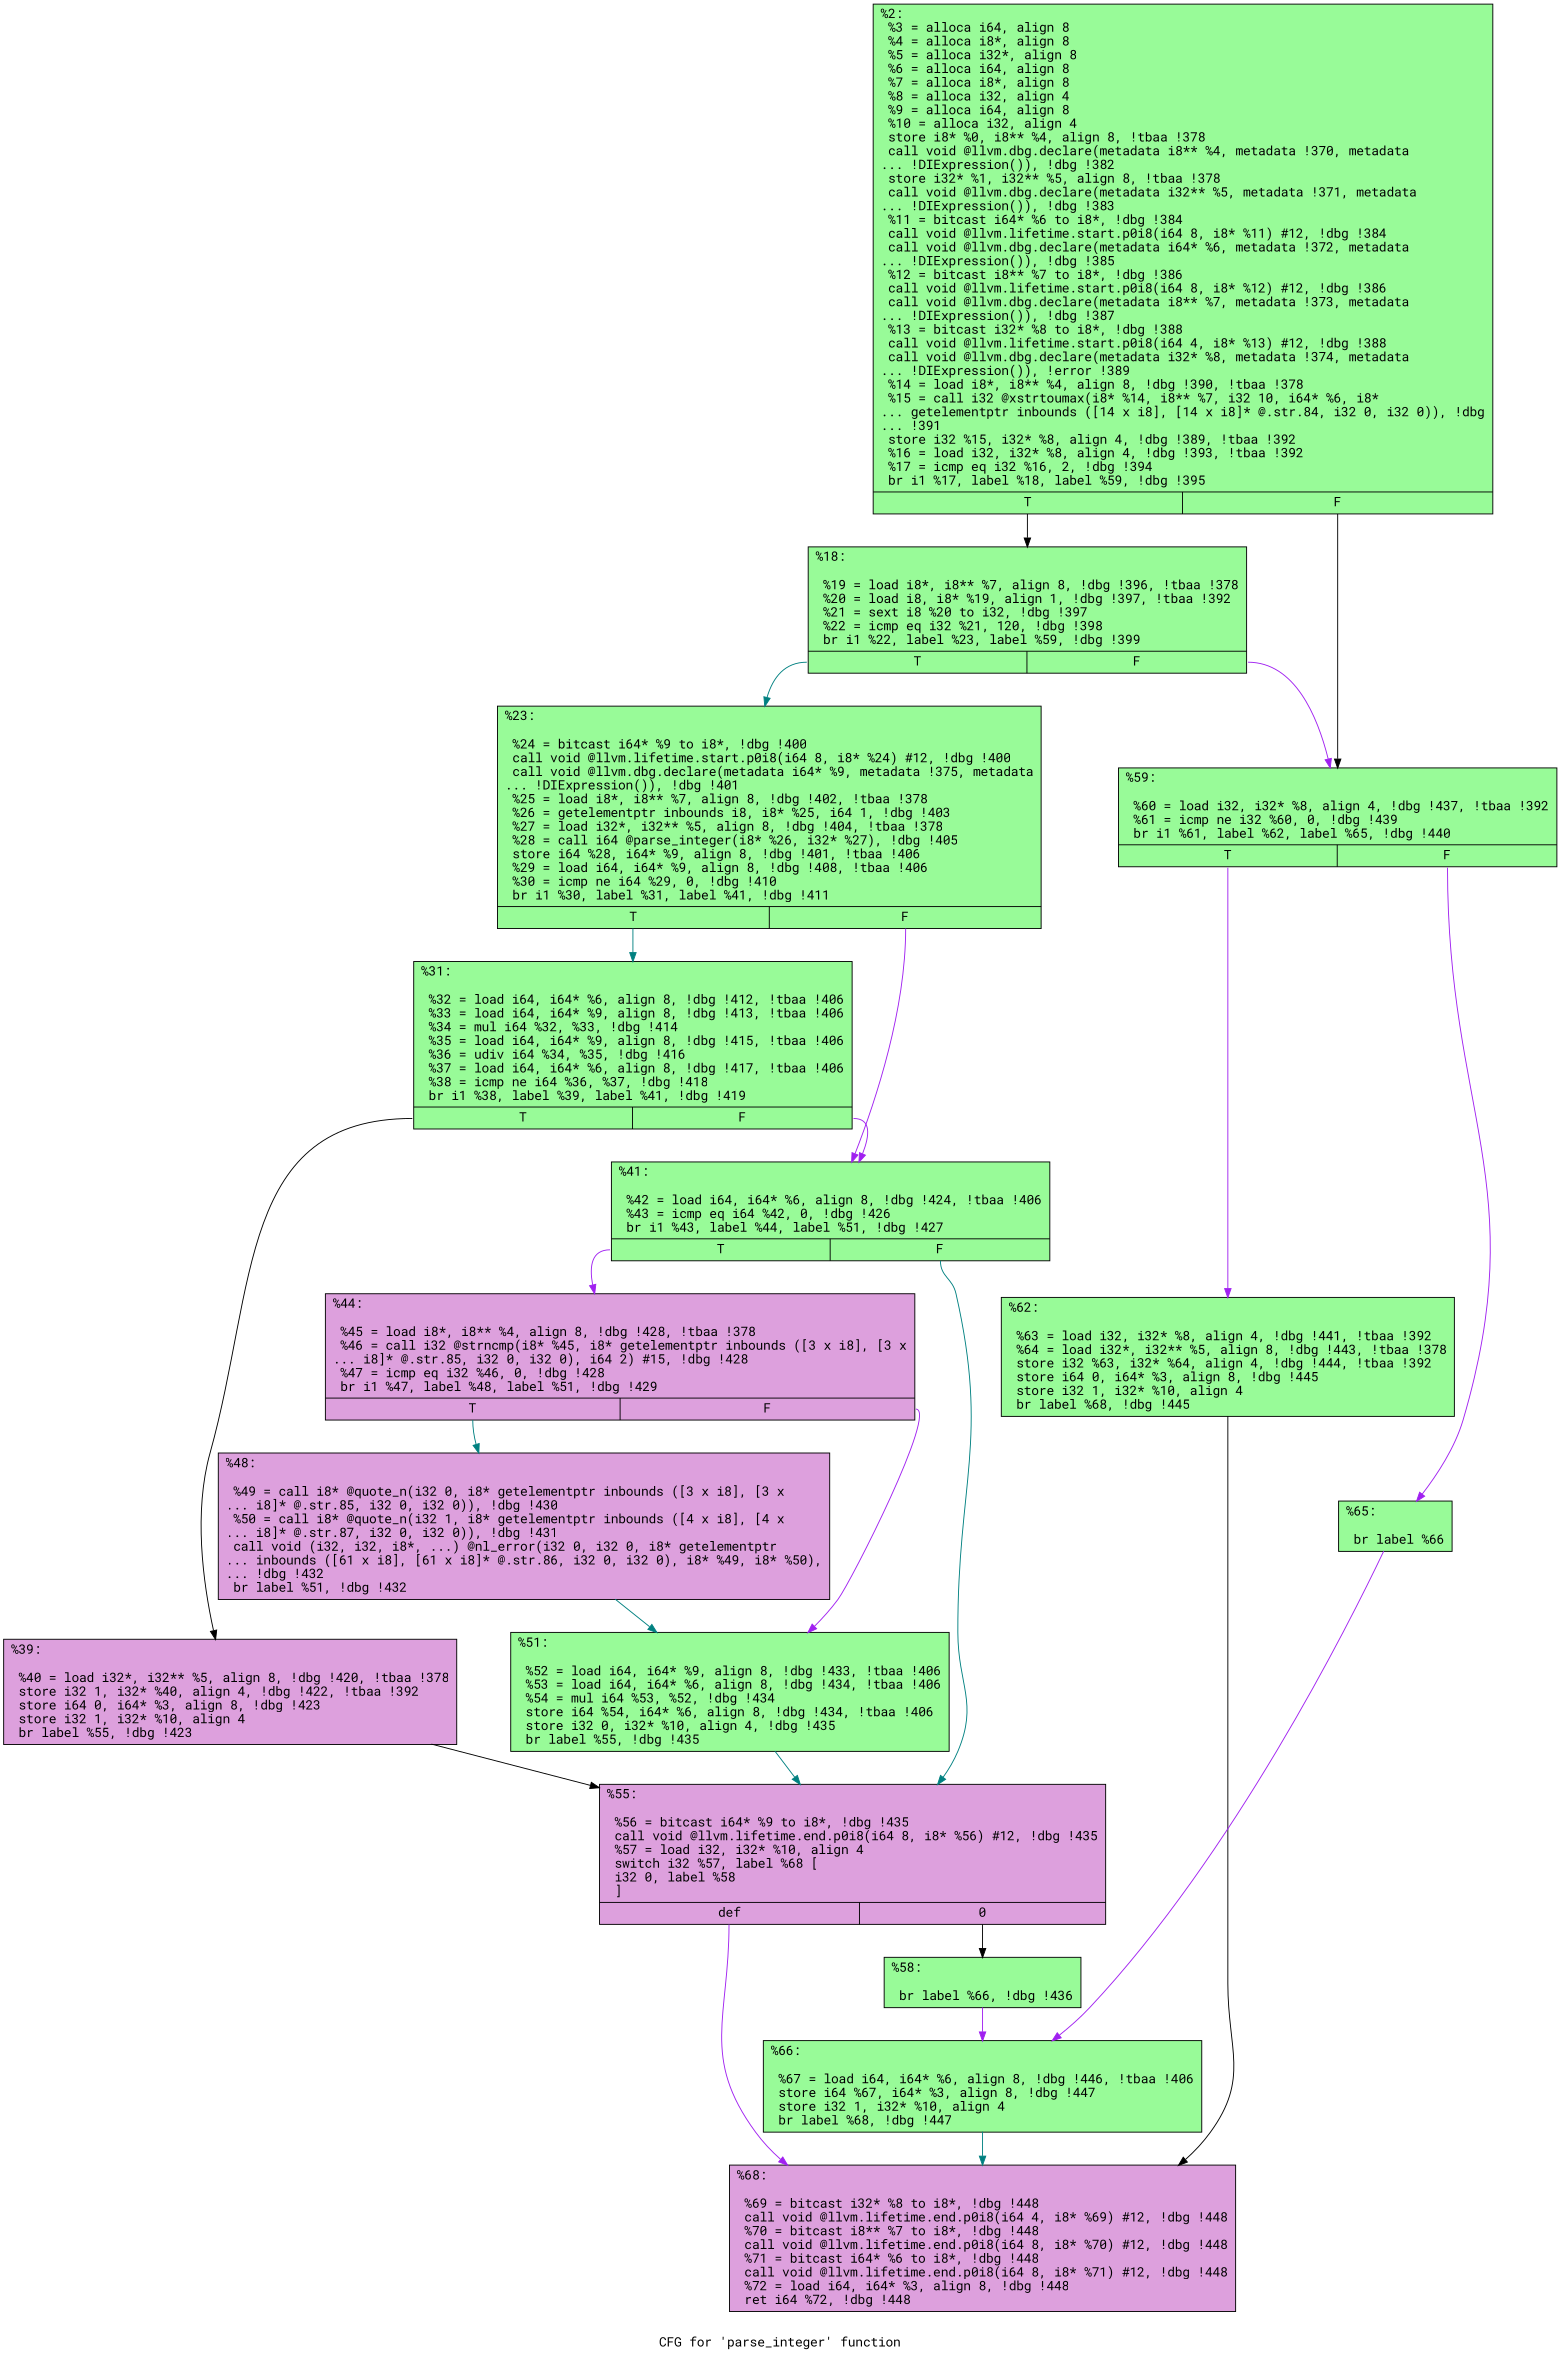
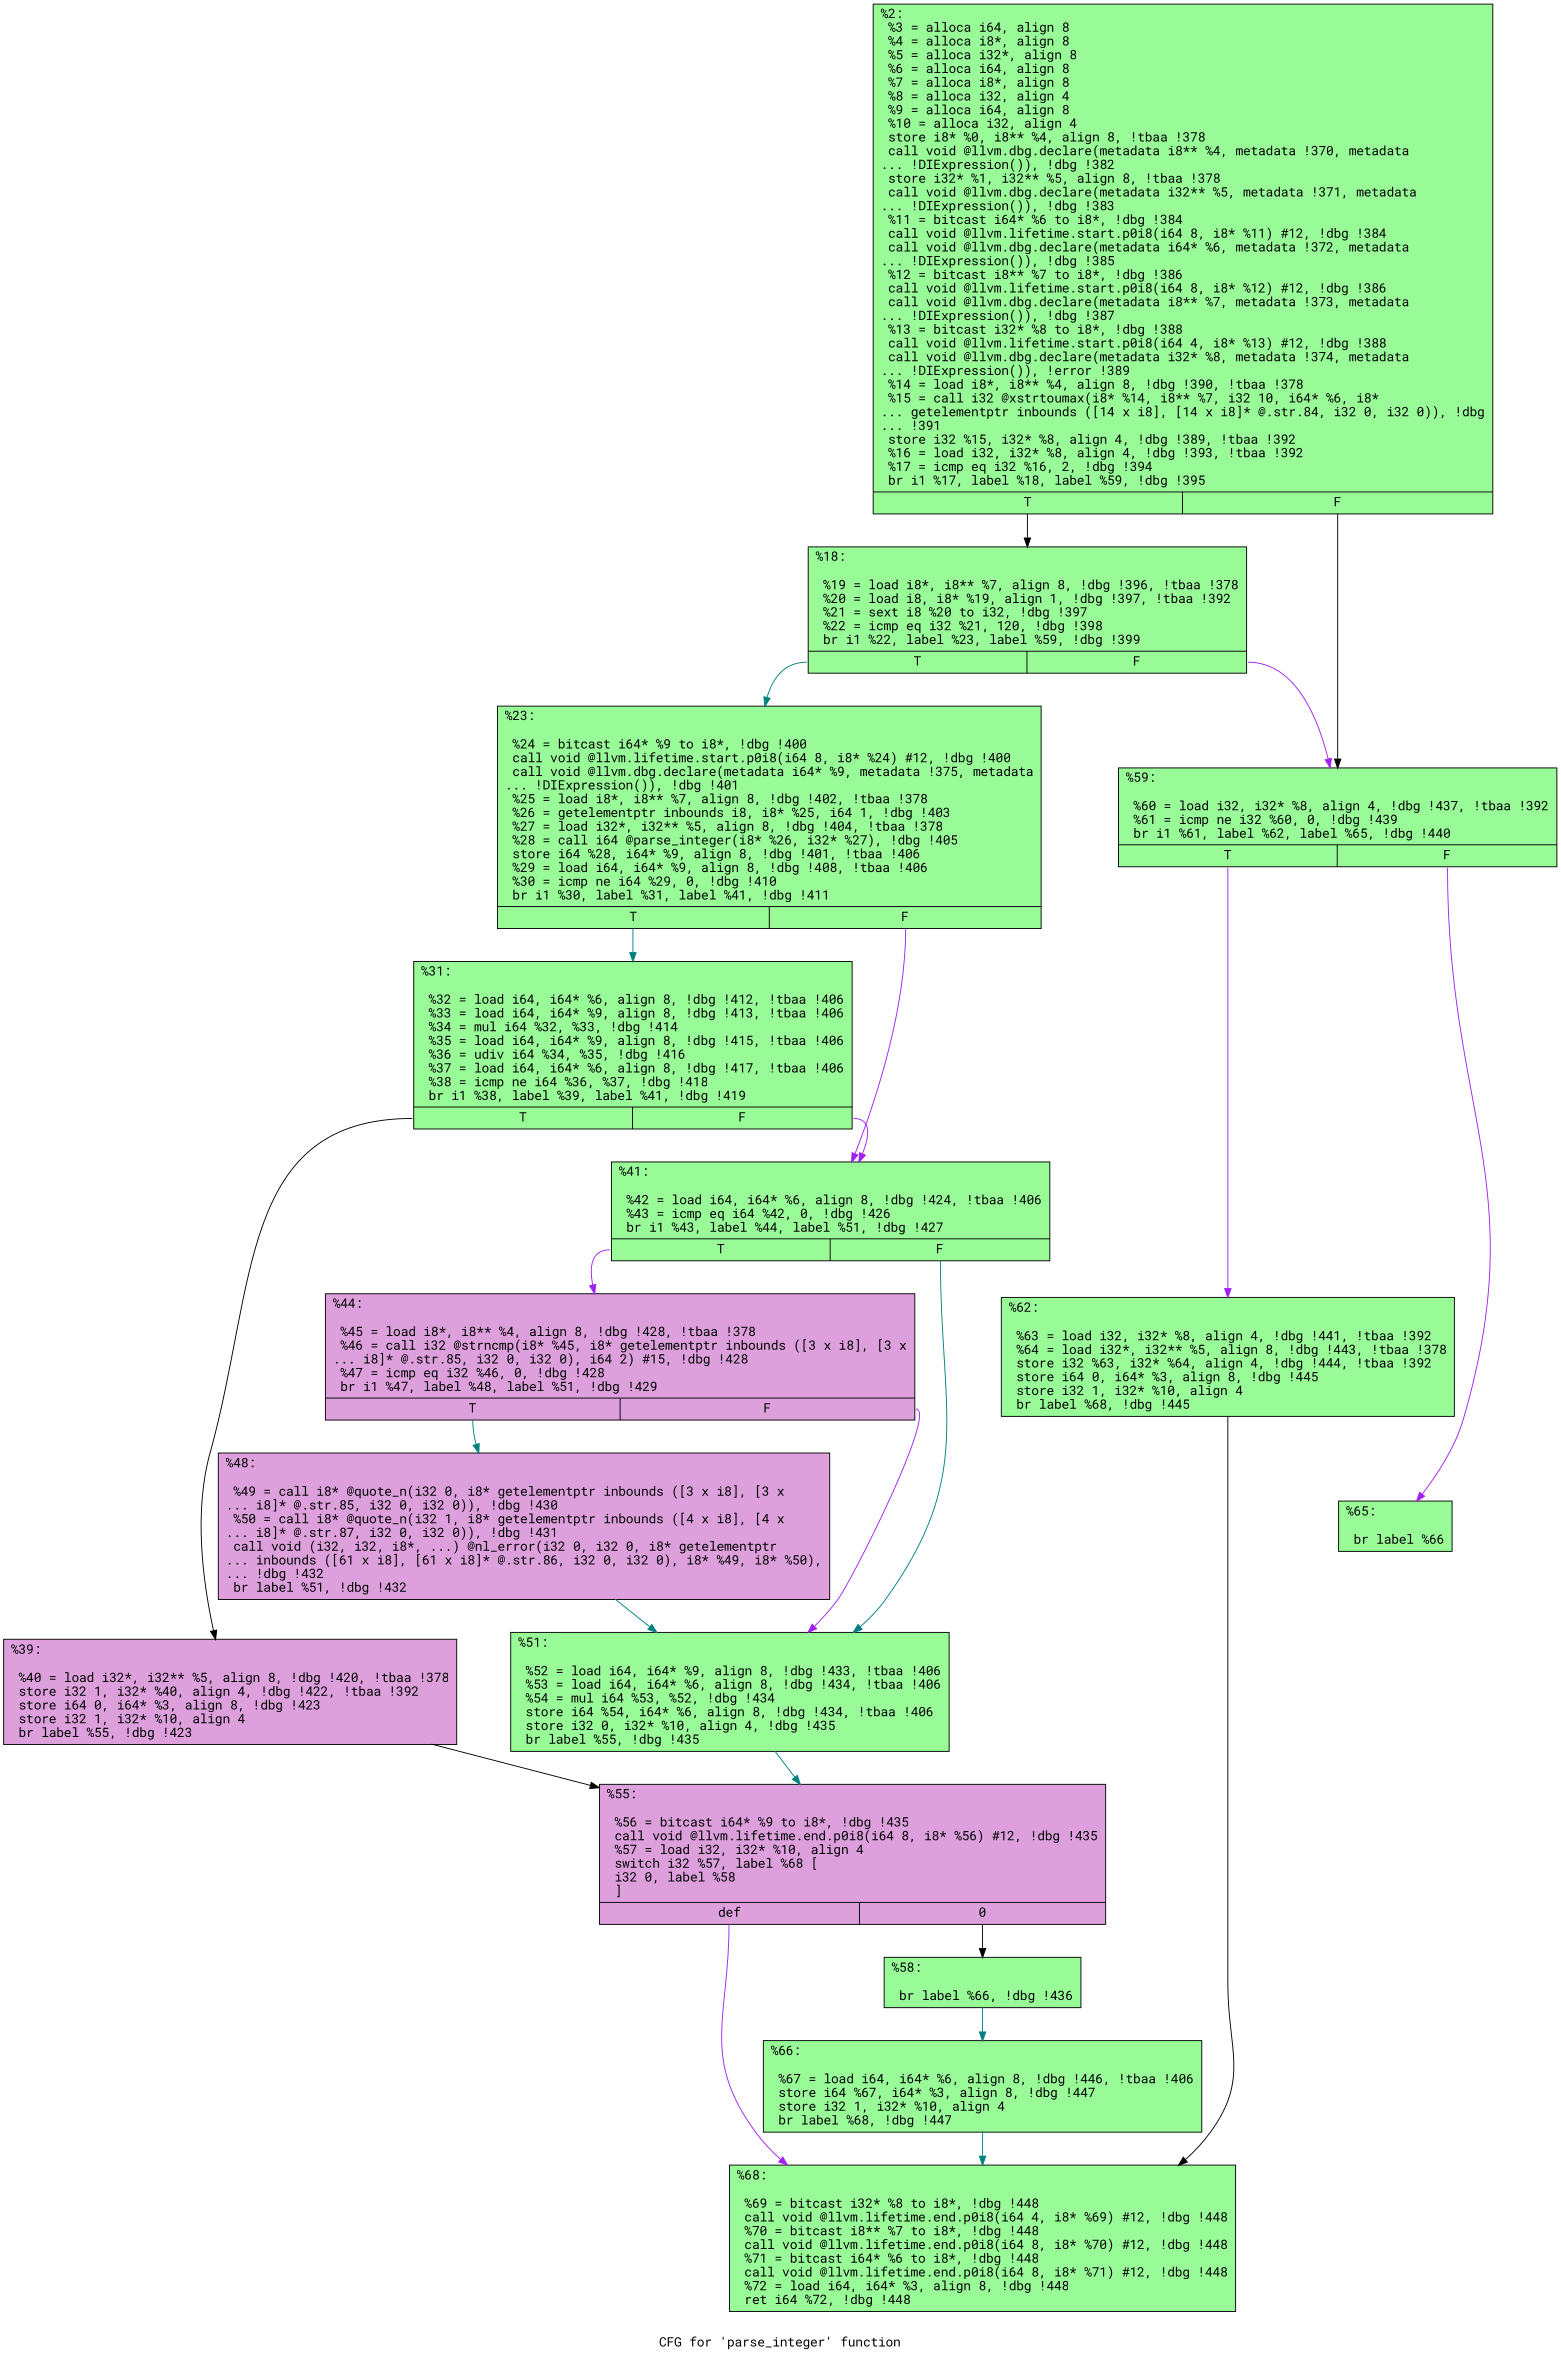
(964, 1519) -> (945, 1456)
(1242, 1807) -> none
(983, 2020) -> (983, 2020)
(983, 2238) -> (983, 2238)
